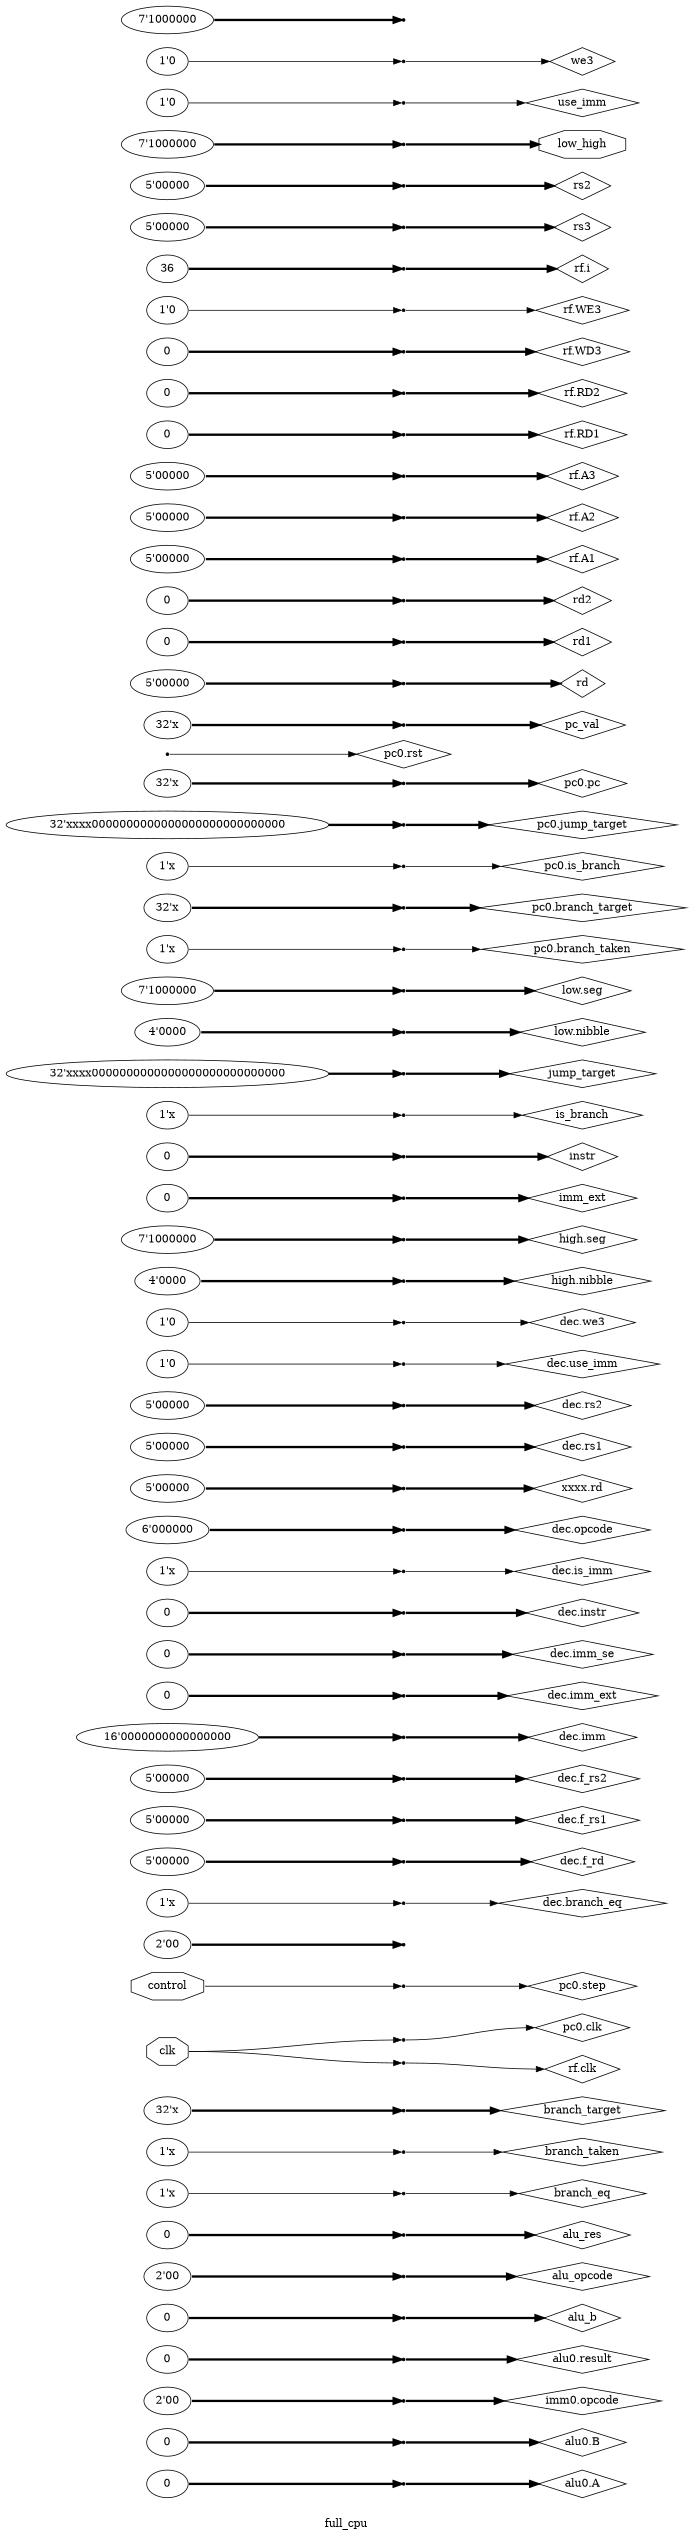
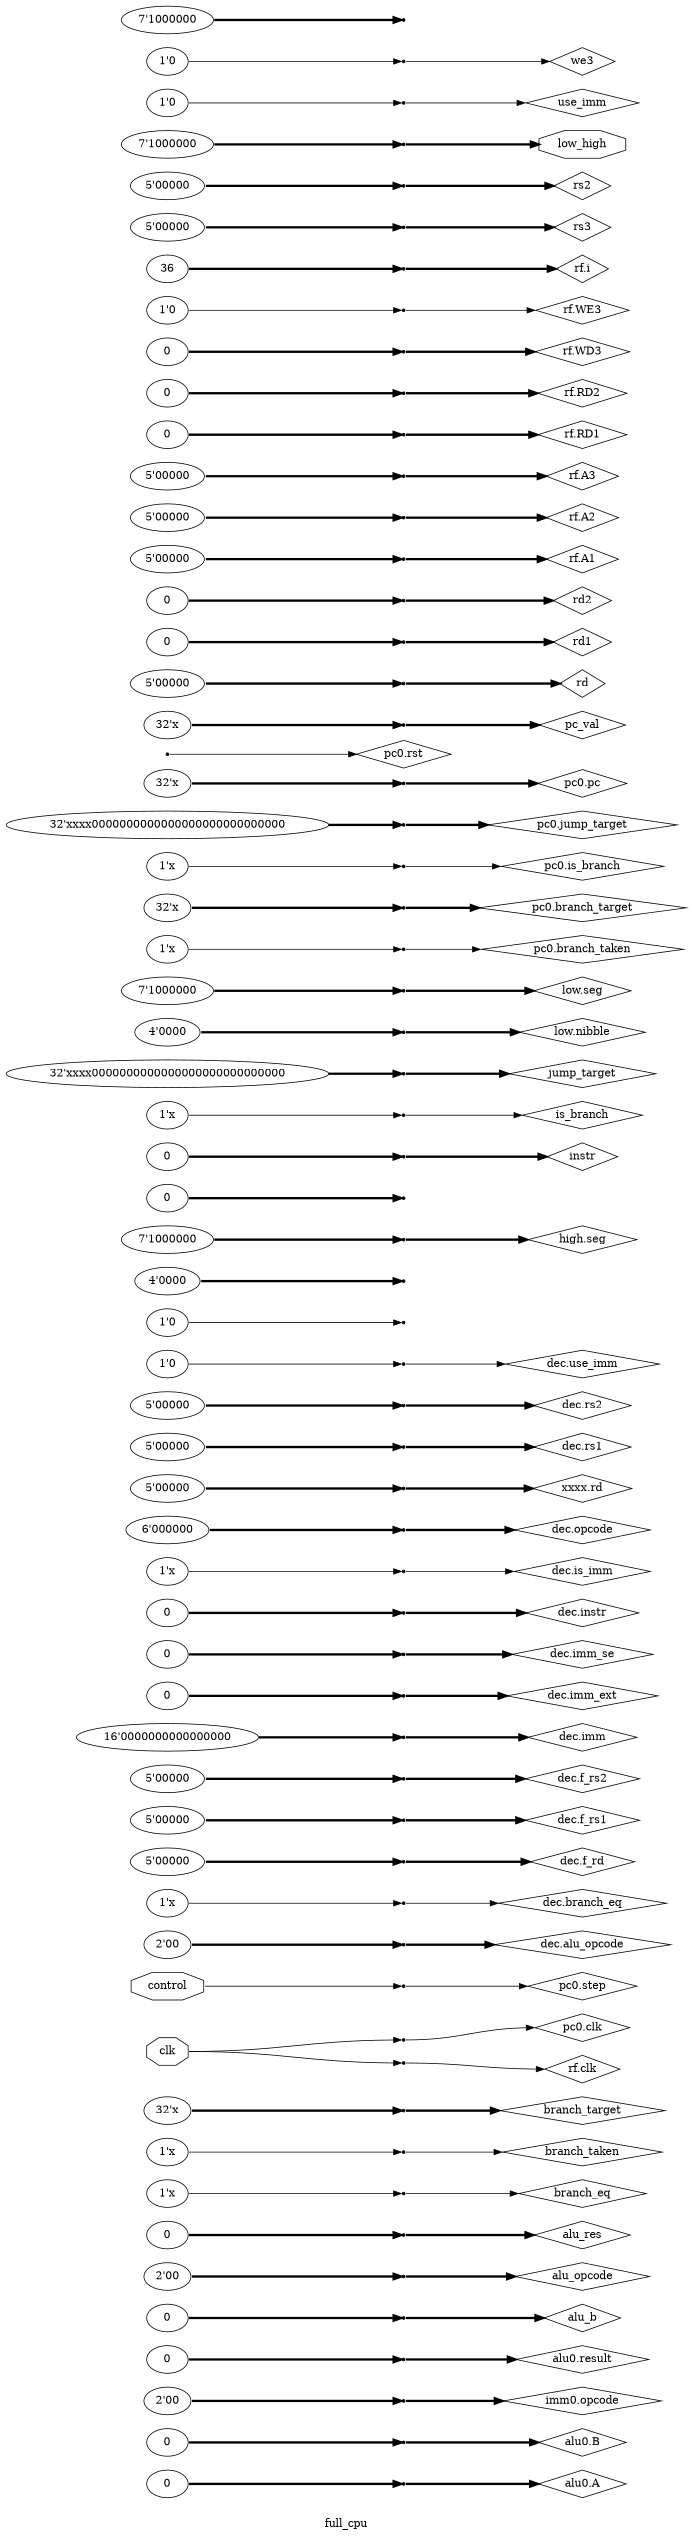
(582, 1198) -> none
(582, 1281) -> none
(582, 1323) -> none
none -> (582, 1945)
